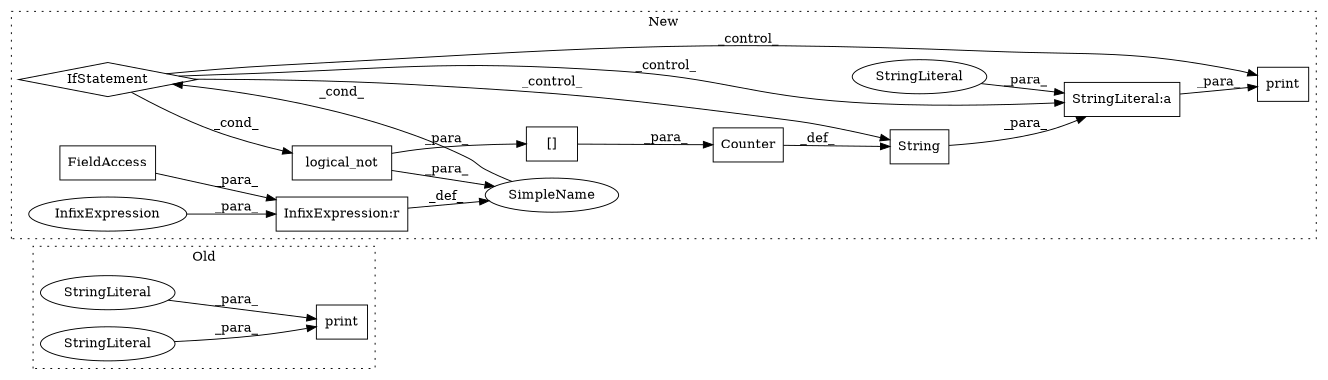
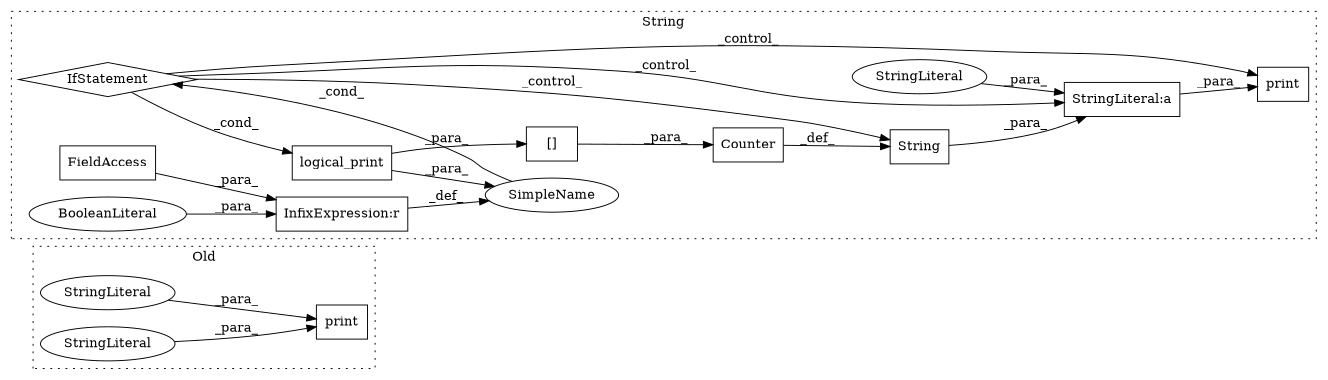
(664, 22) -> (664, 22)
(342, 163) -> (342, 163)
(108, 214) -> (108, 214)
